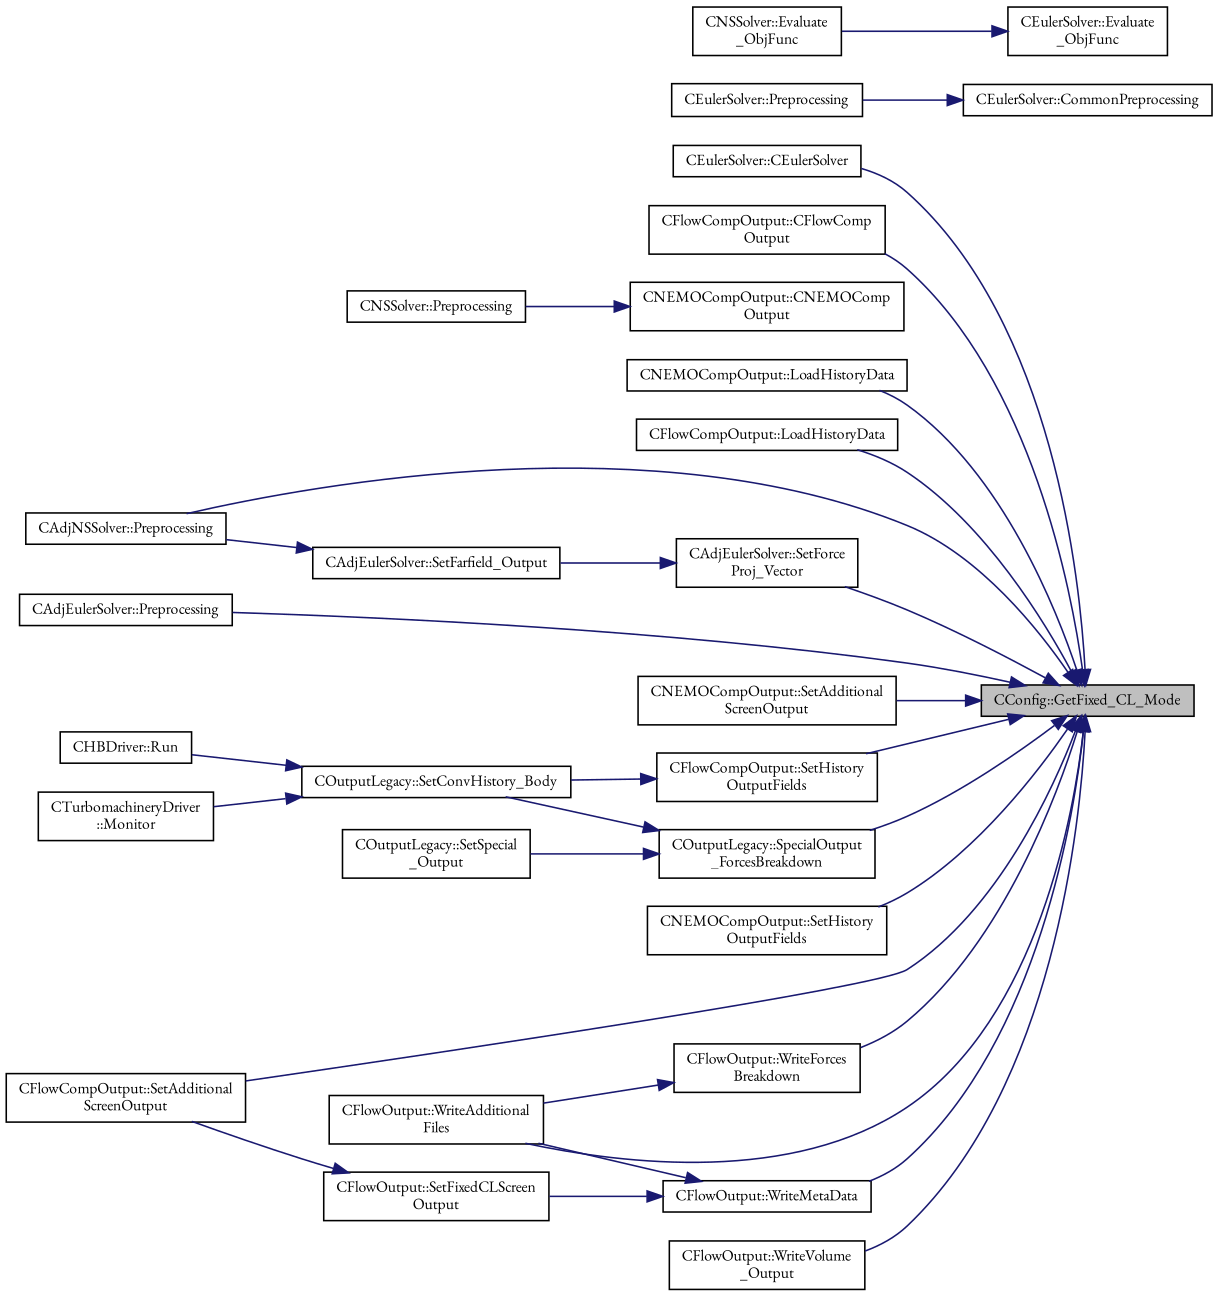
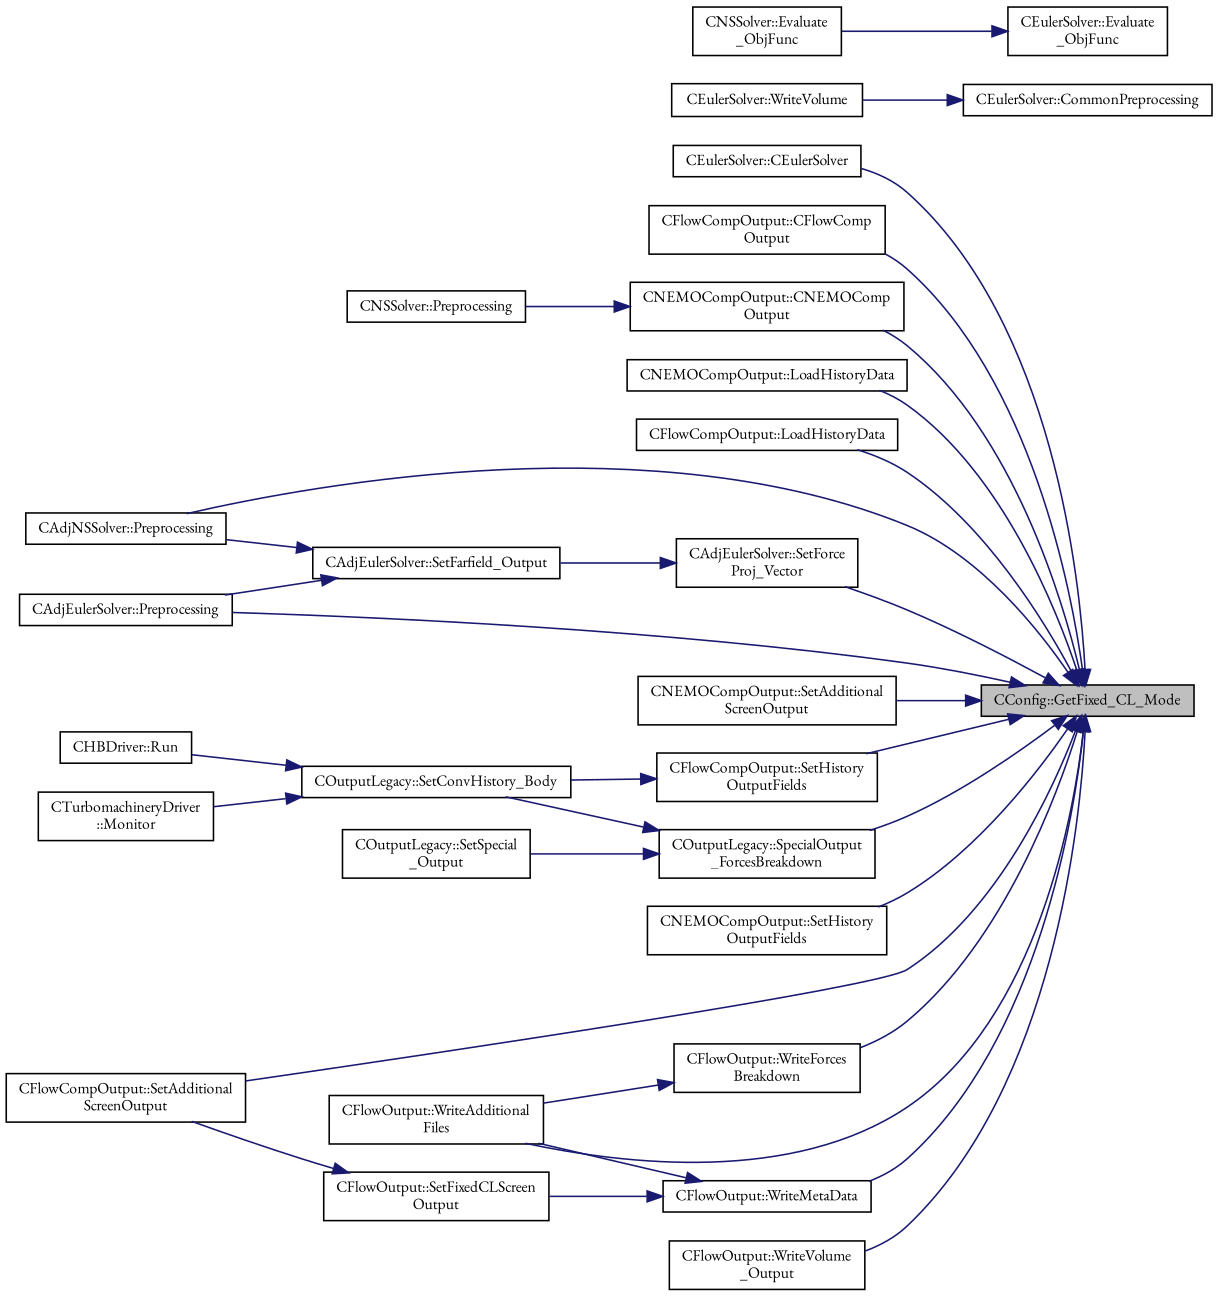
(767, 100) -> (767, 100)
none -> (1011, 482)
none -> (273, 588)
